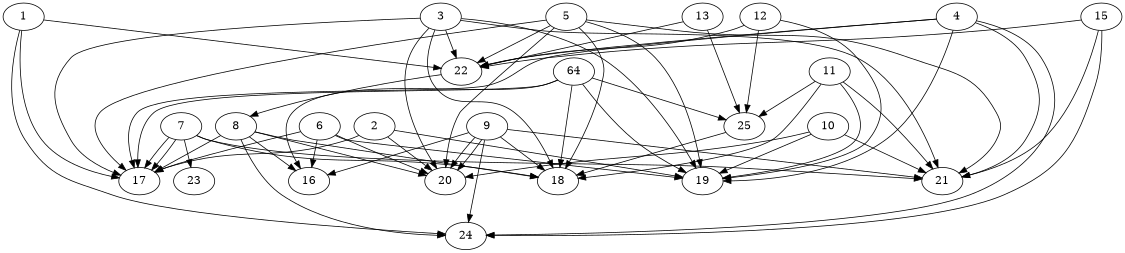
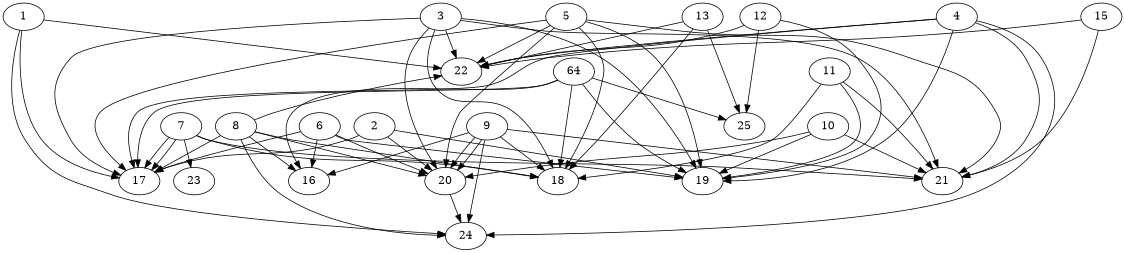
(381, 84) -> (343, 95)
(790, 97) -> none
(687, 144) -> (635, 98)
(853, 223) -> (454, 205)
